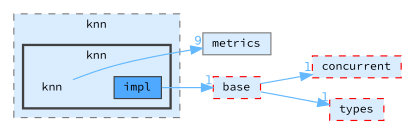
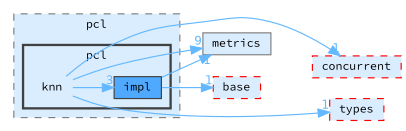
(97, 25) -> (97, 25)
none -> (187, 66)
(281, 80) -> (195, 23)
none -> (88, 88)
(289, 97) -> (194, 116)
